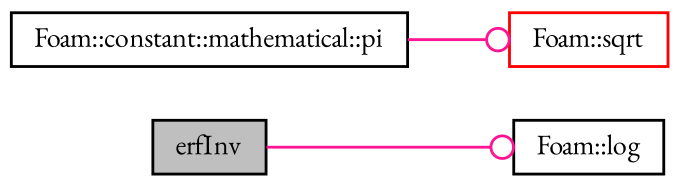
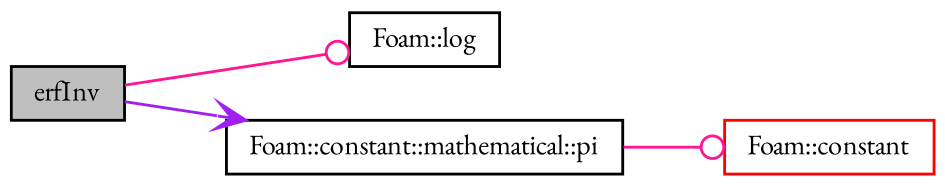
(589, 40) -> (829, 147)
none -> (171, 109)
